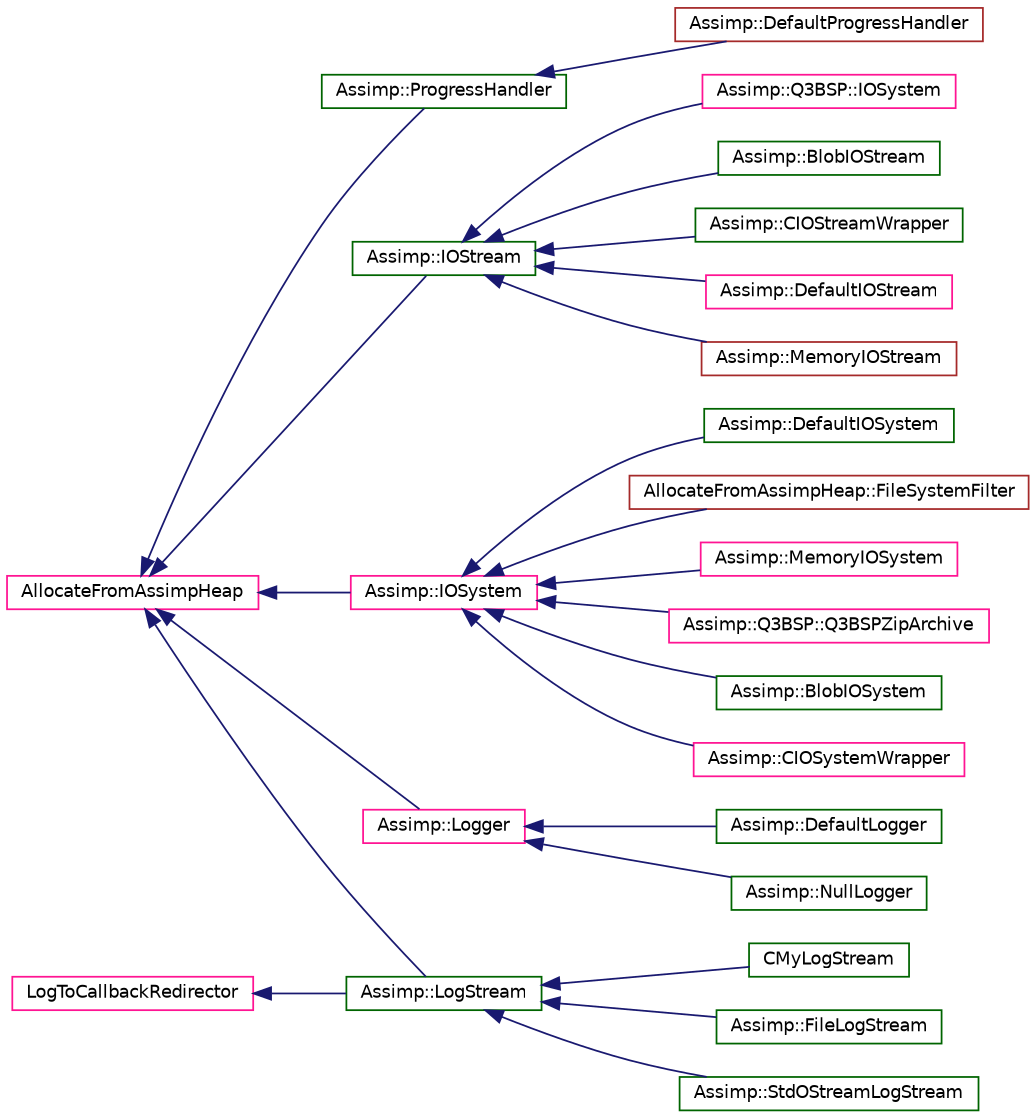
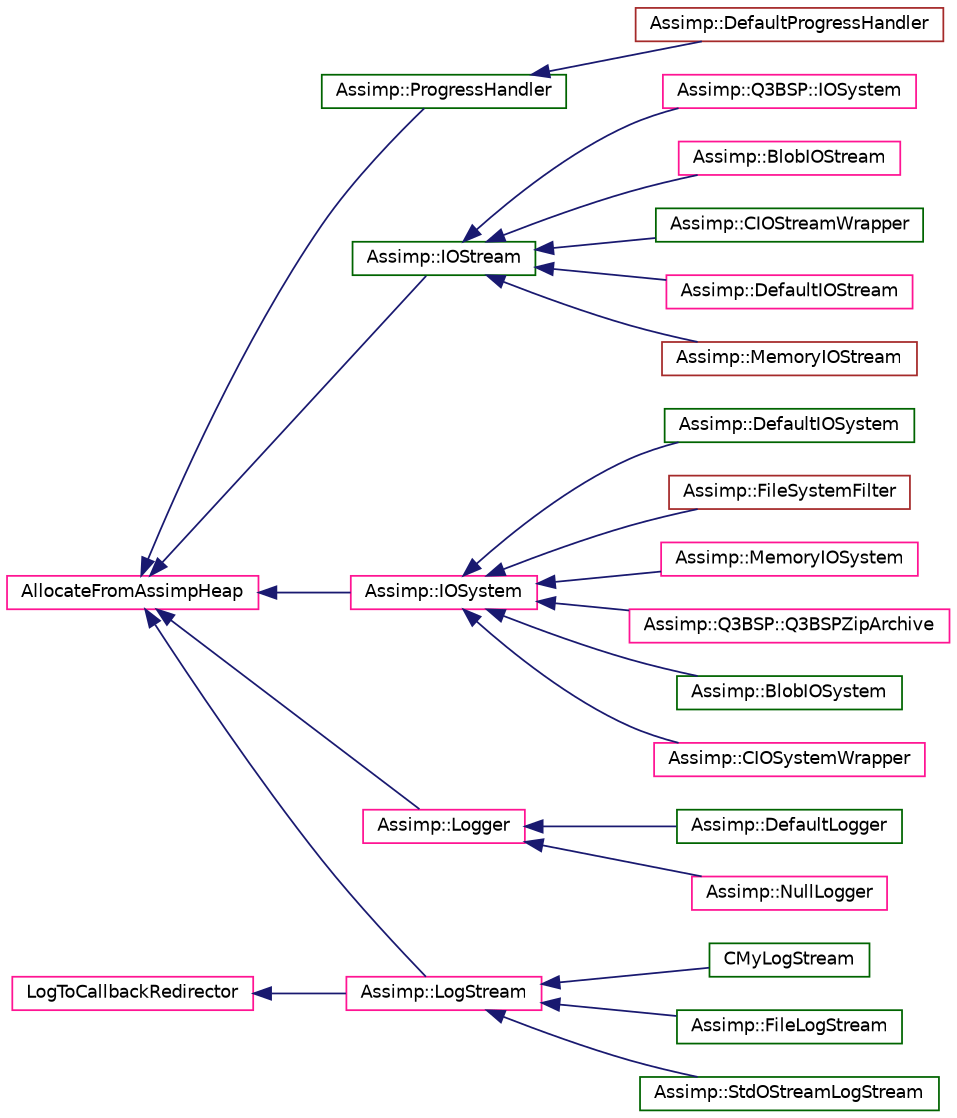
(829, 158) -> (789, 158)
(829, 492) -> (789, 492)
(829, 893) -> (789, 893)
(444, 993) -> (444, 993)
